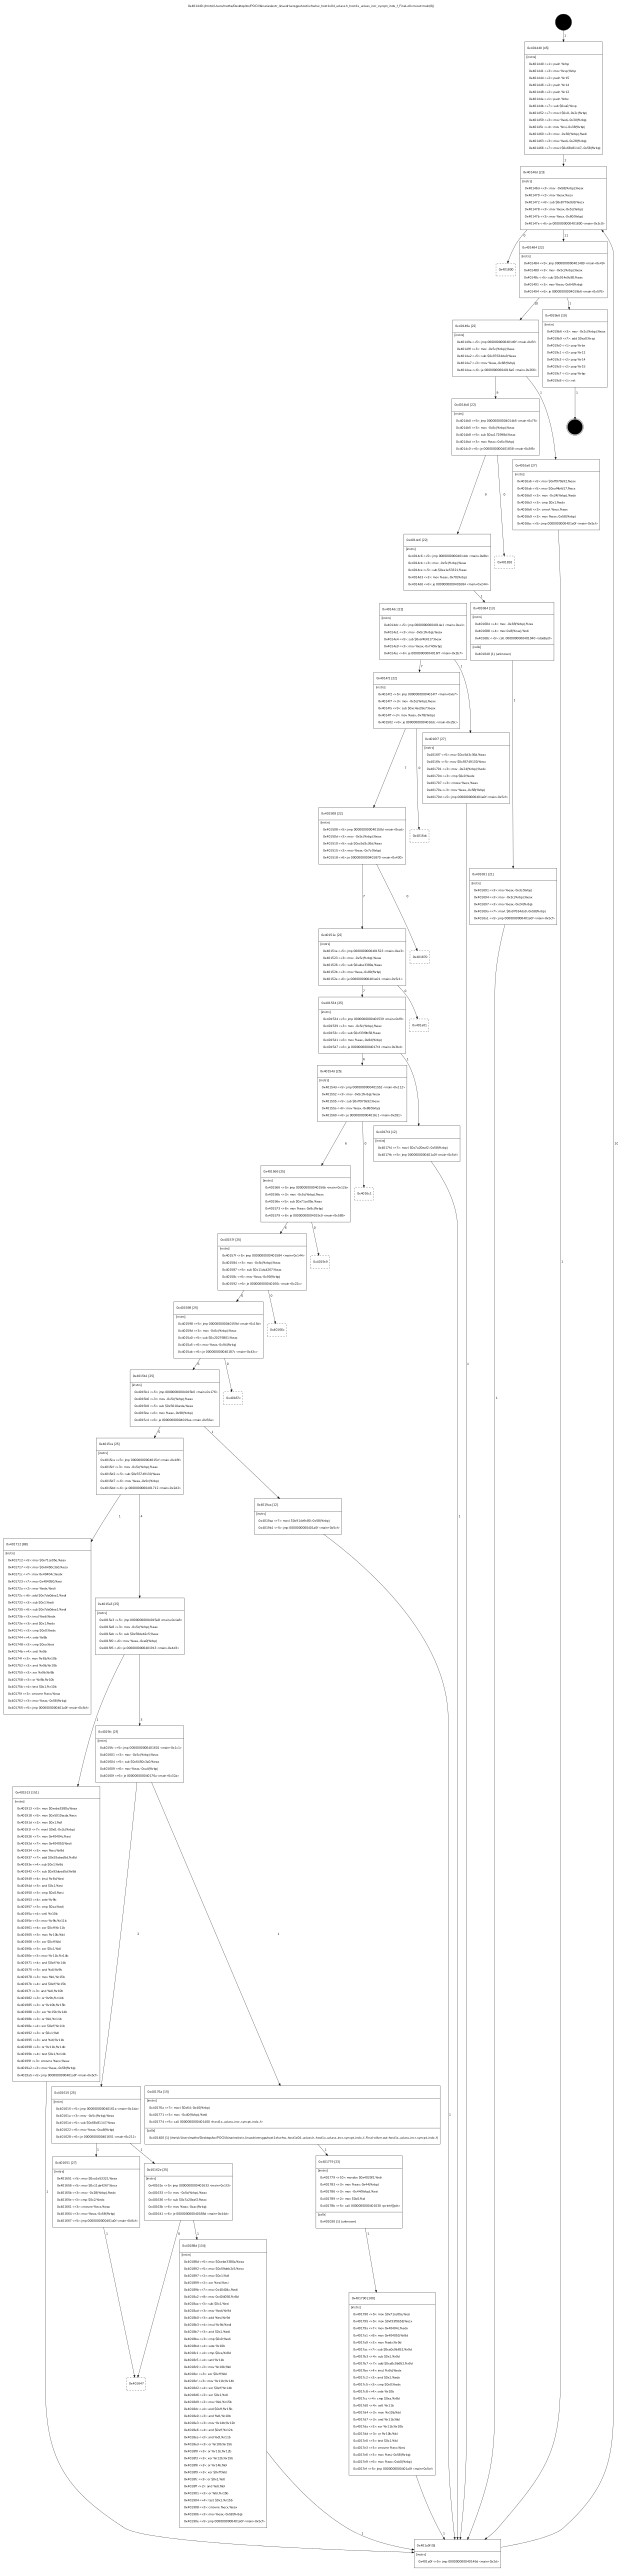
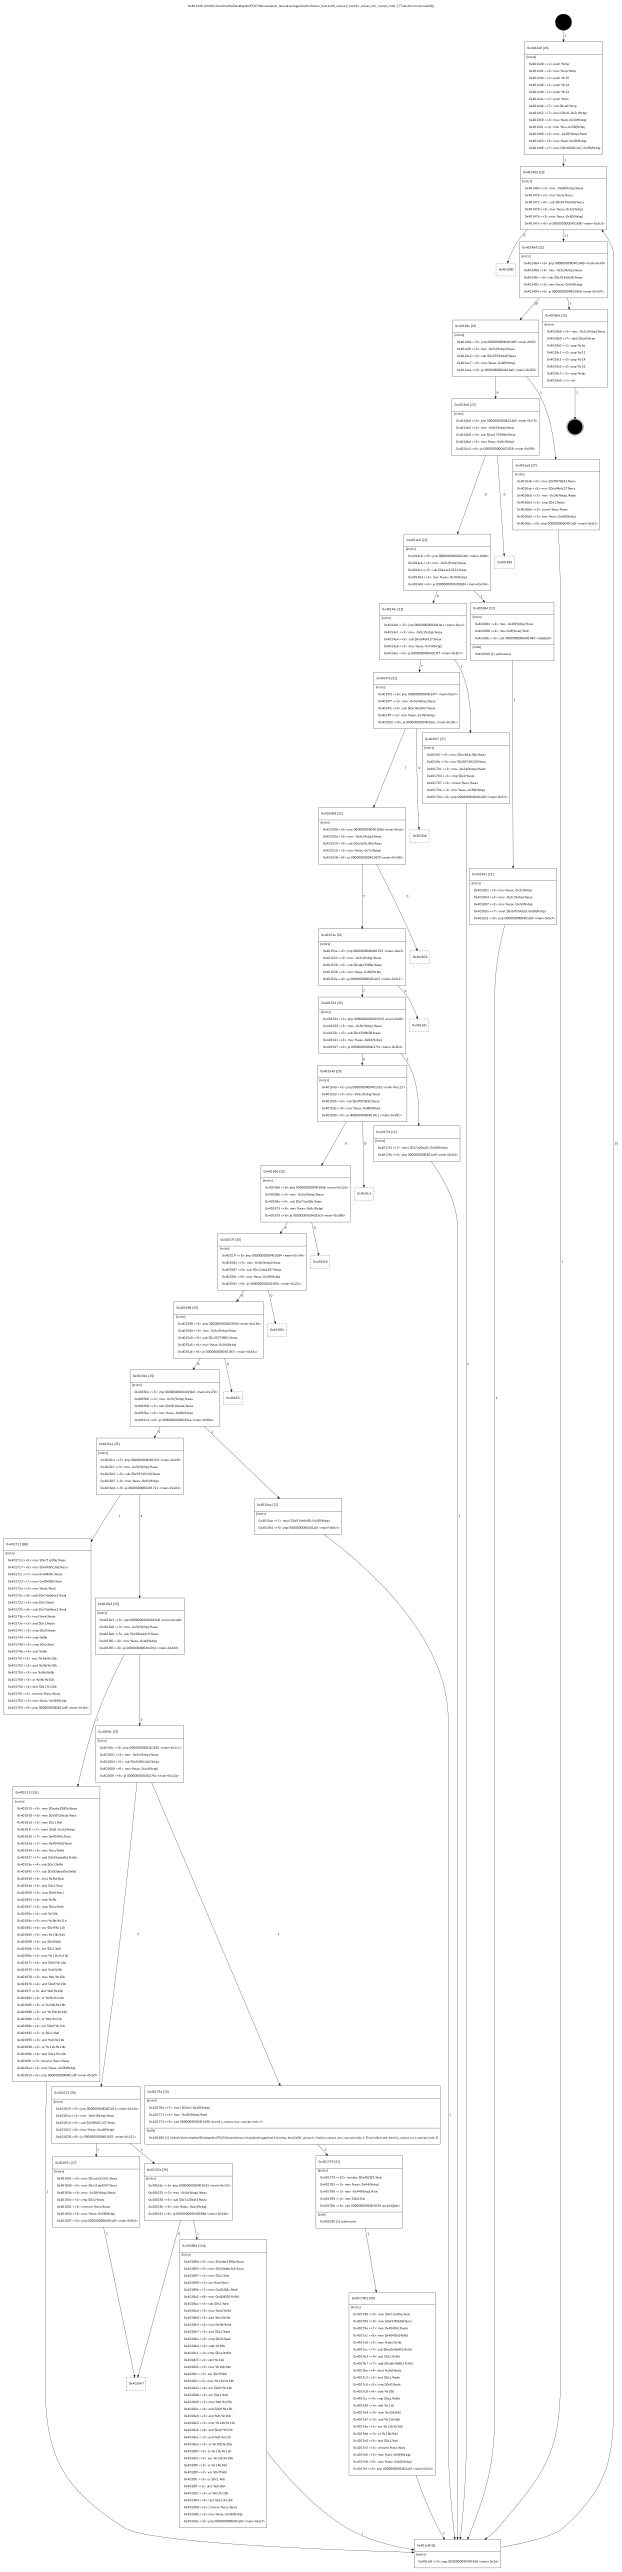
none -> (436, 596)
